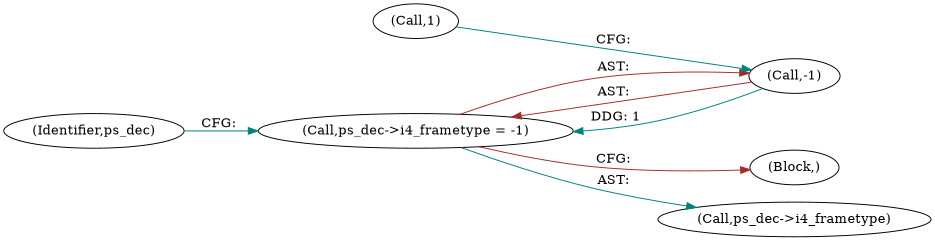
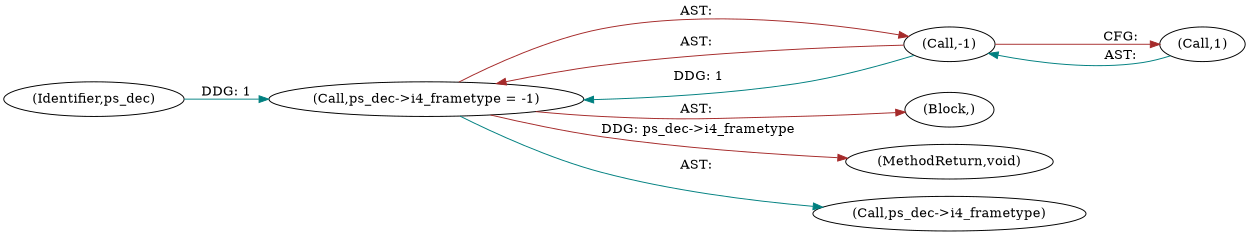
(616, 40) -> (1123, 55)
none -> (1073, 44)
(221, 124) -> (226, 92)
(616, 159) -> (699, 109)
none -> (949, 162)
